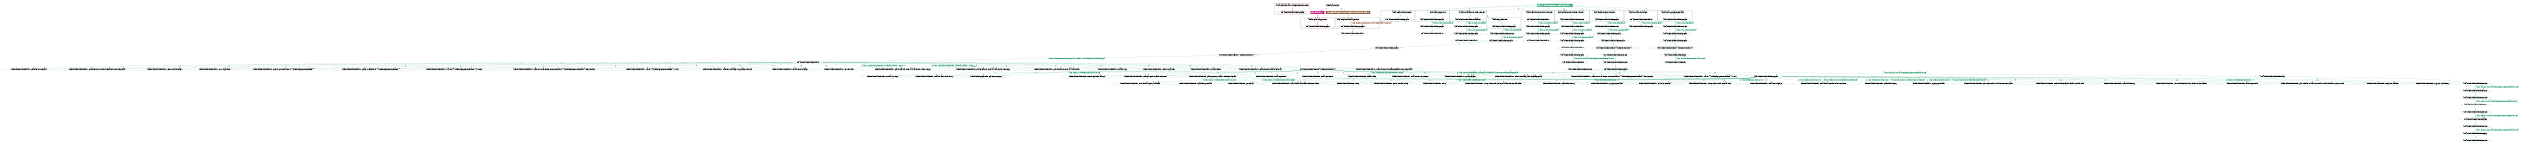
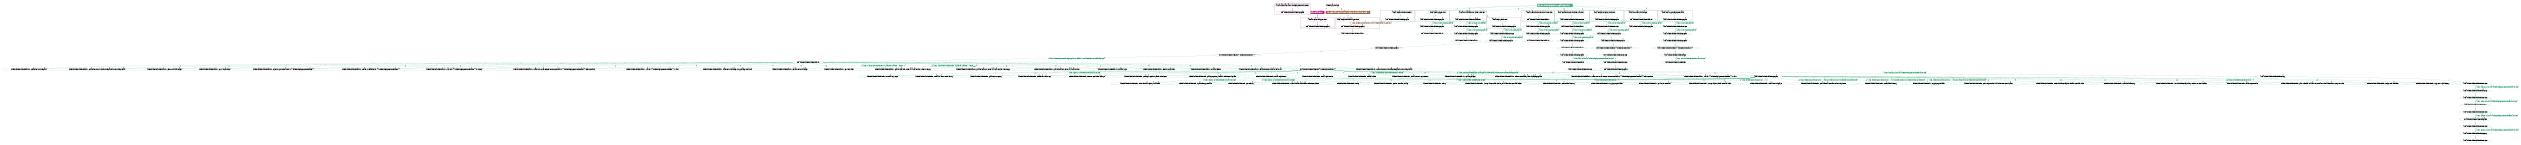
(986, 77) -> (986, 77)
none -> (1035, 77)
